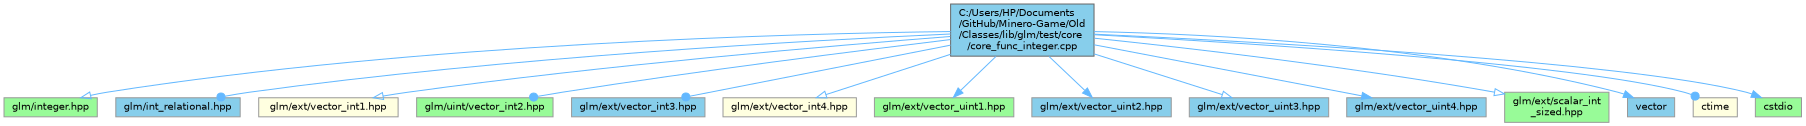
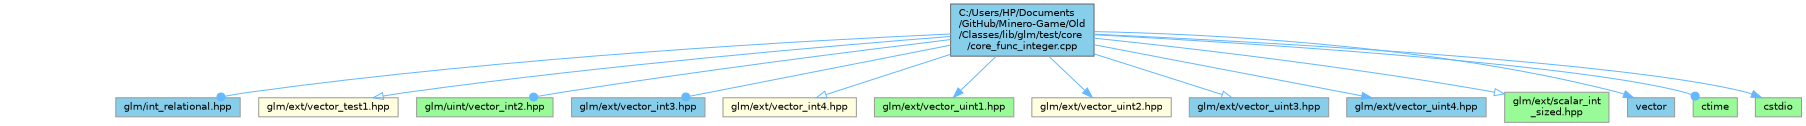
(51, 107) -> none
(328, 107) -> (328, 107)
(1102, 107) -> (1102, 107)
(1715, 107) -> (1715, 107)
